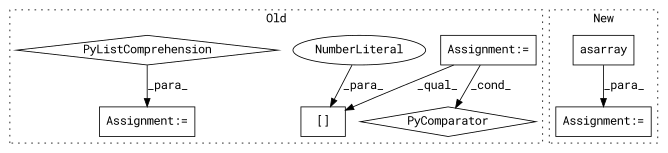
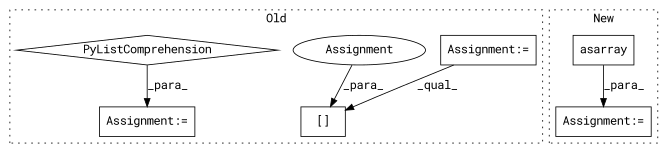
(359, 50) -> (359, 50)
(448, 122) -> none
